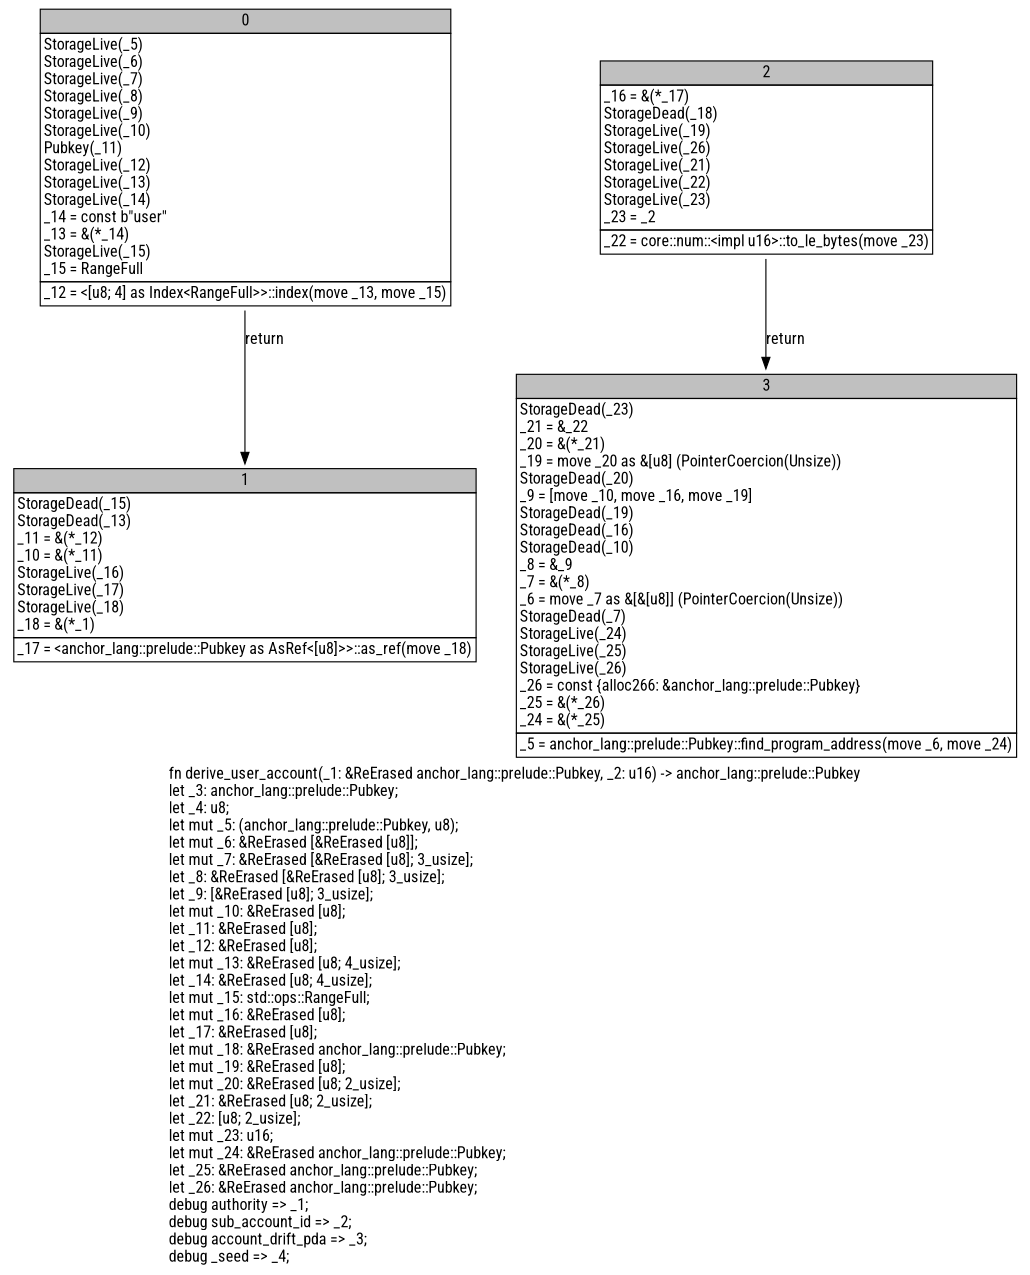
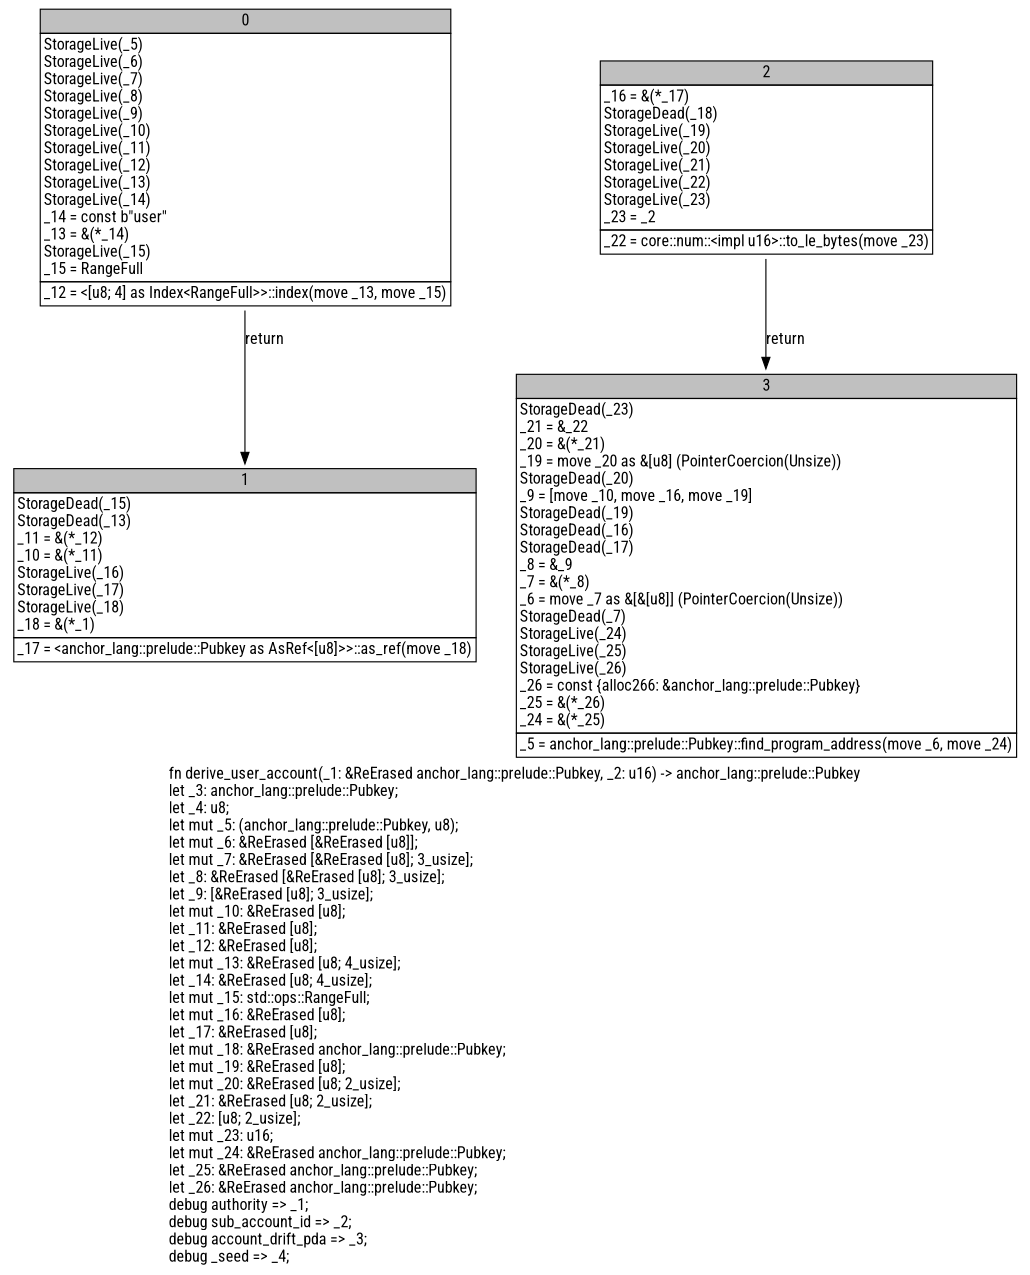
(83, 148) -> (98, 148)
(658, 148) -> (658, 148)
(577, 548) -> (577, 548)
